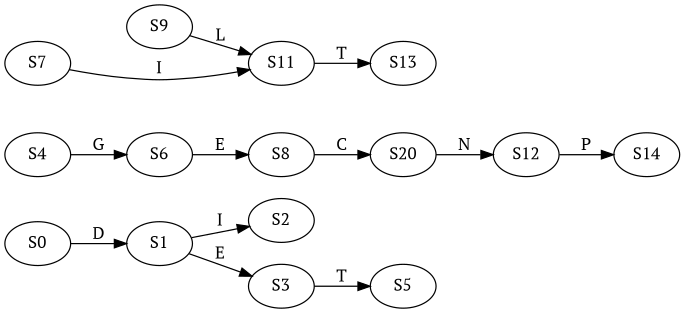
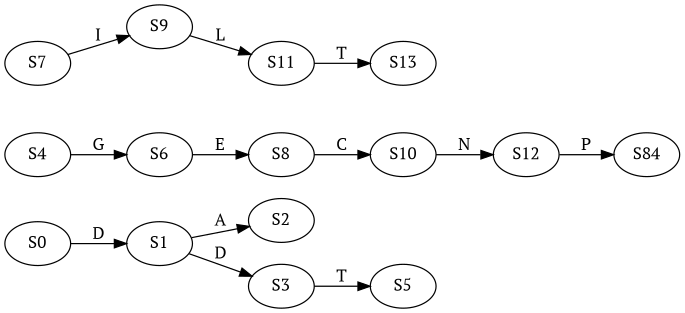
(153, 80) -> (93, 47)
(403, 155) -> (403, 155)
(647, 155) -> (647, 155)
(220, 221) -> (220, 221)
(220, 254) -> (220, 254)
